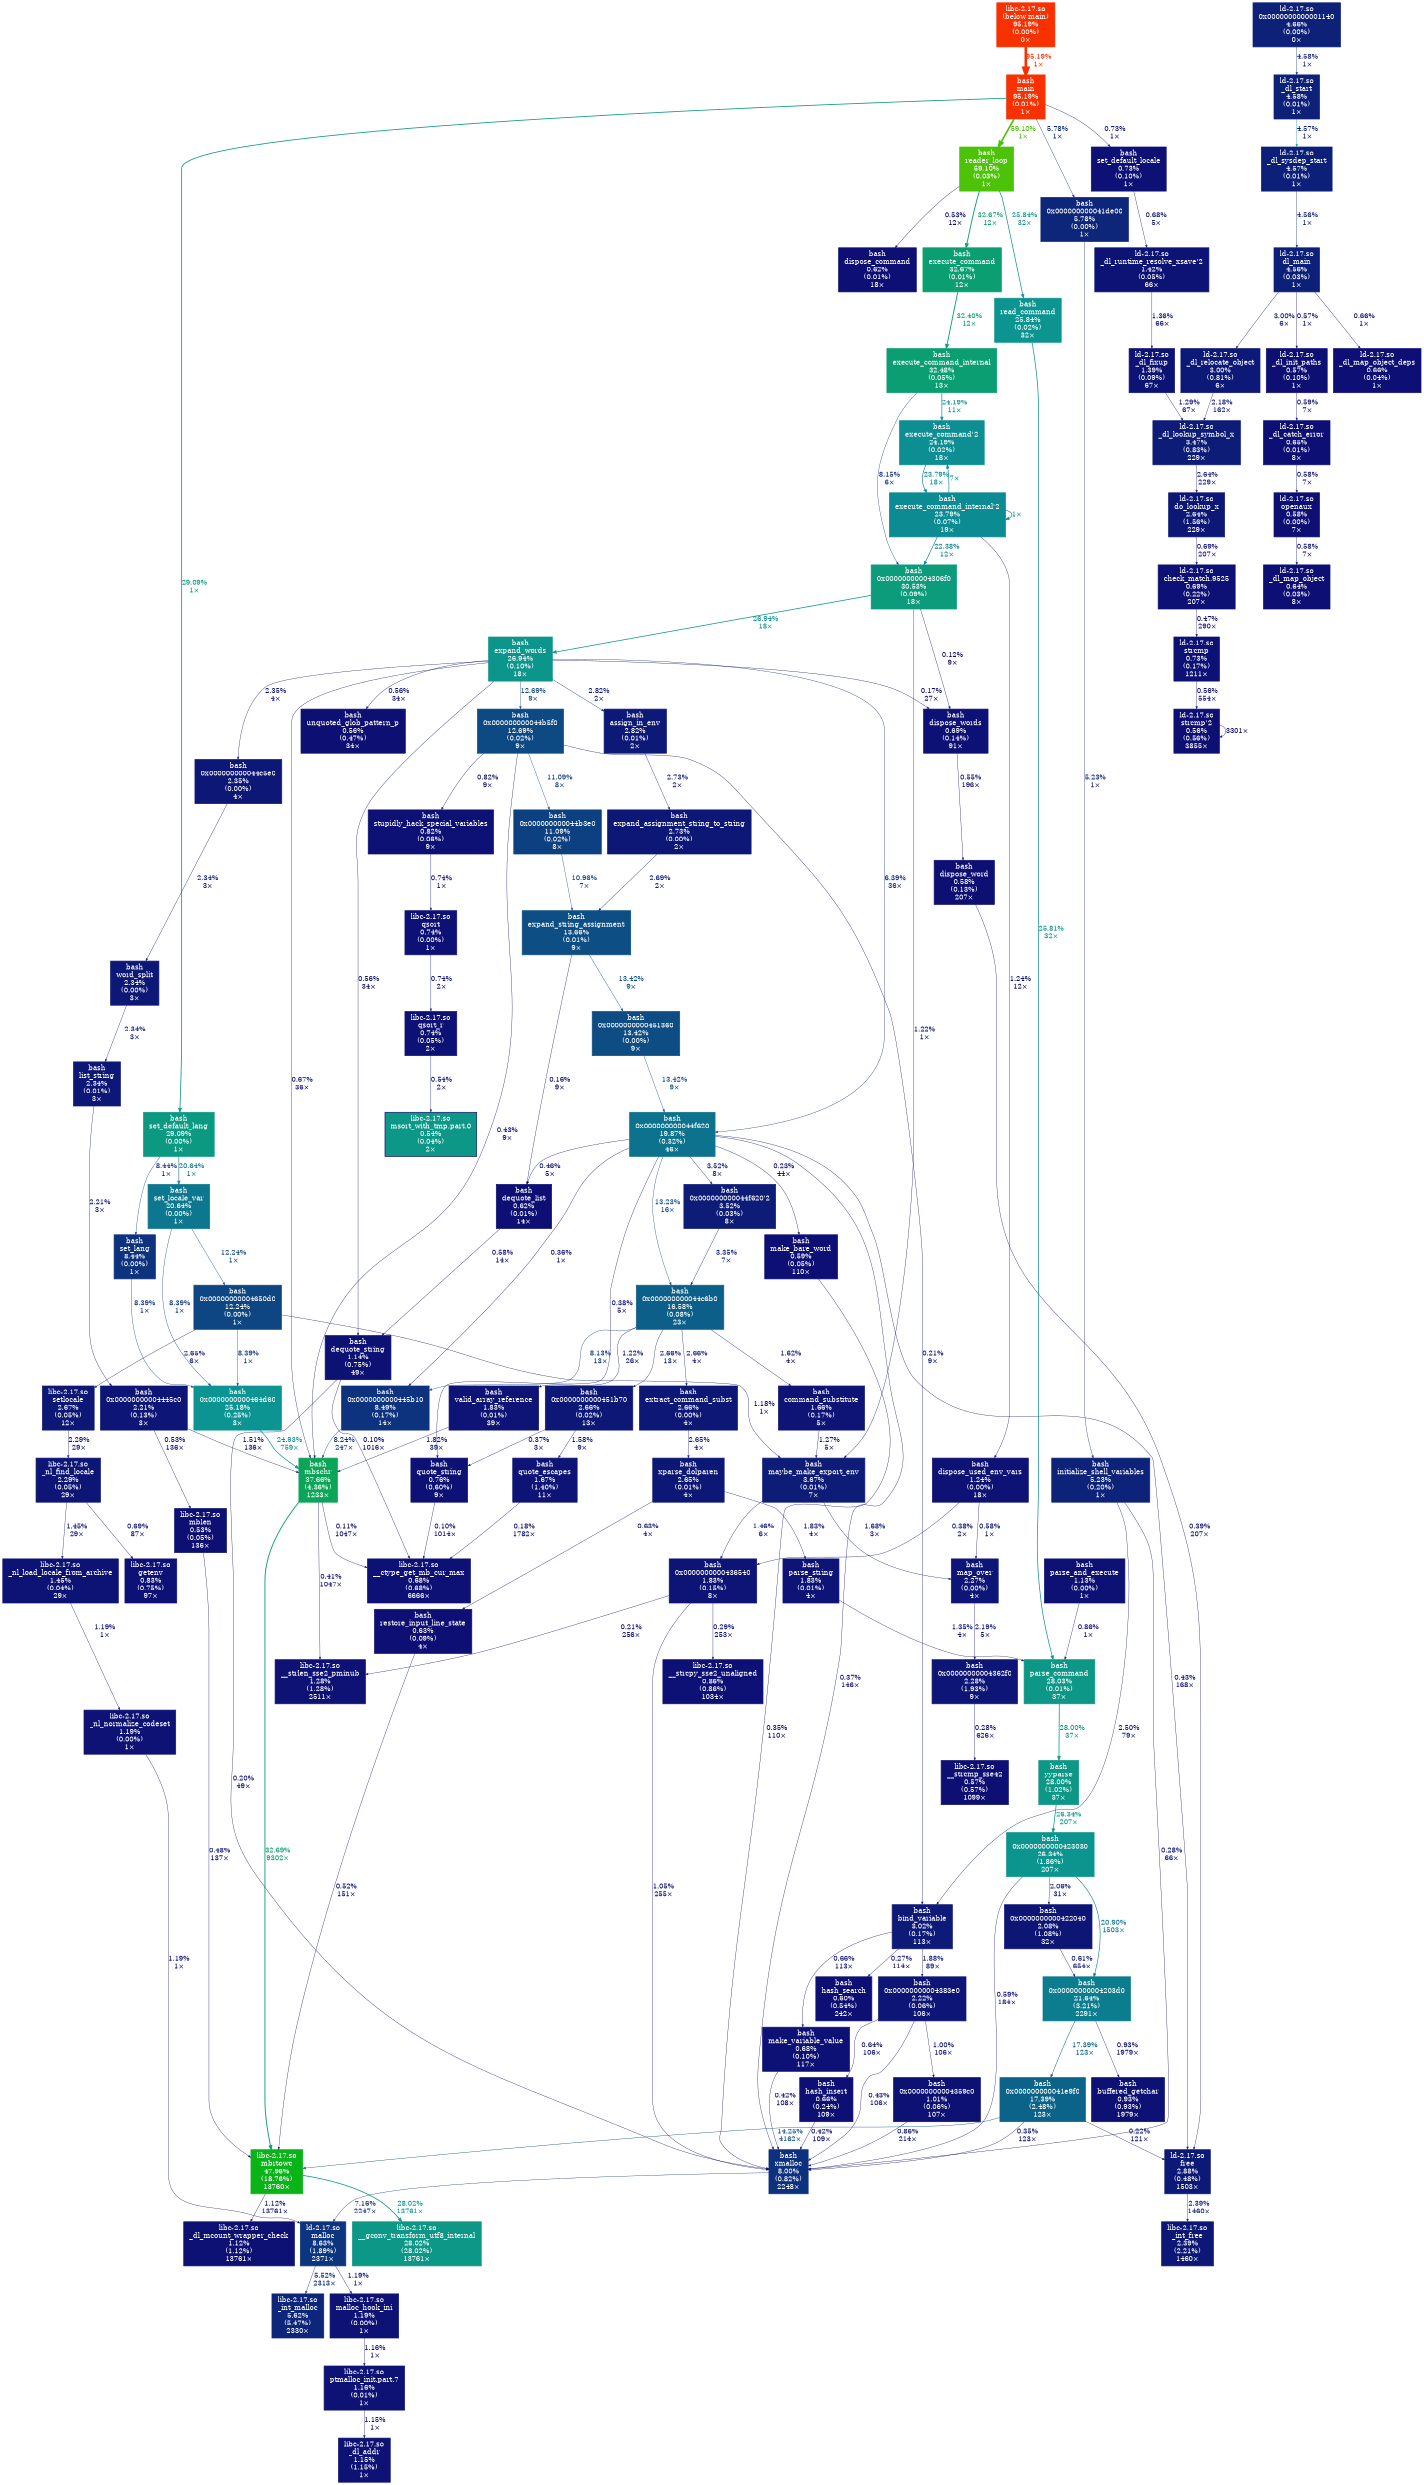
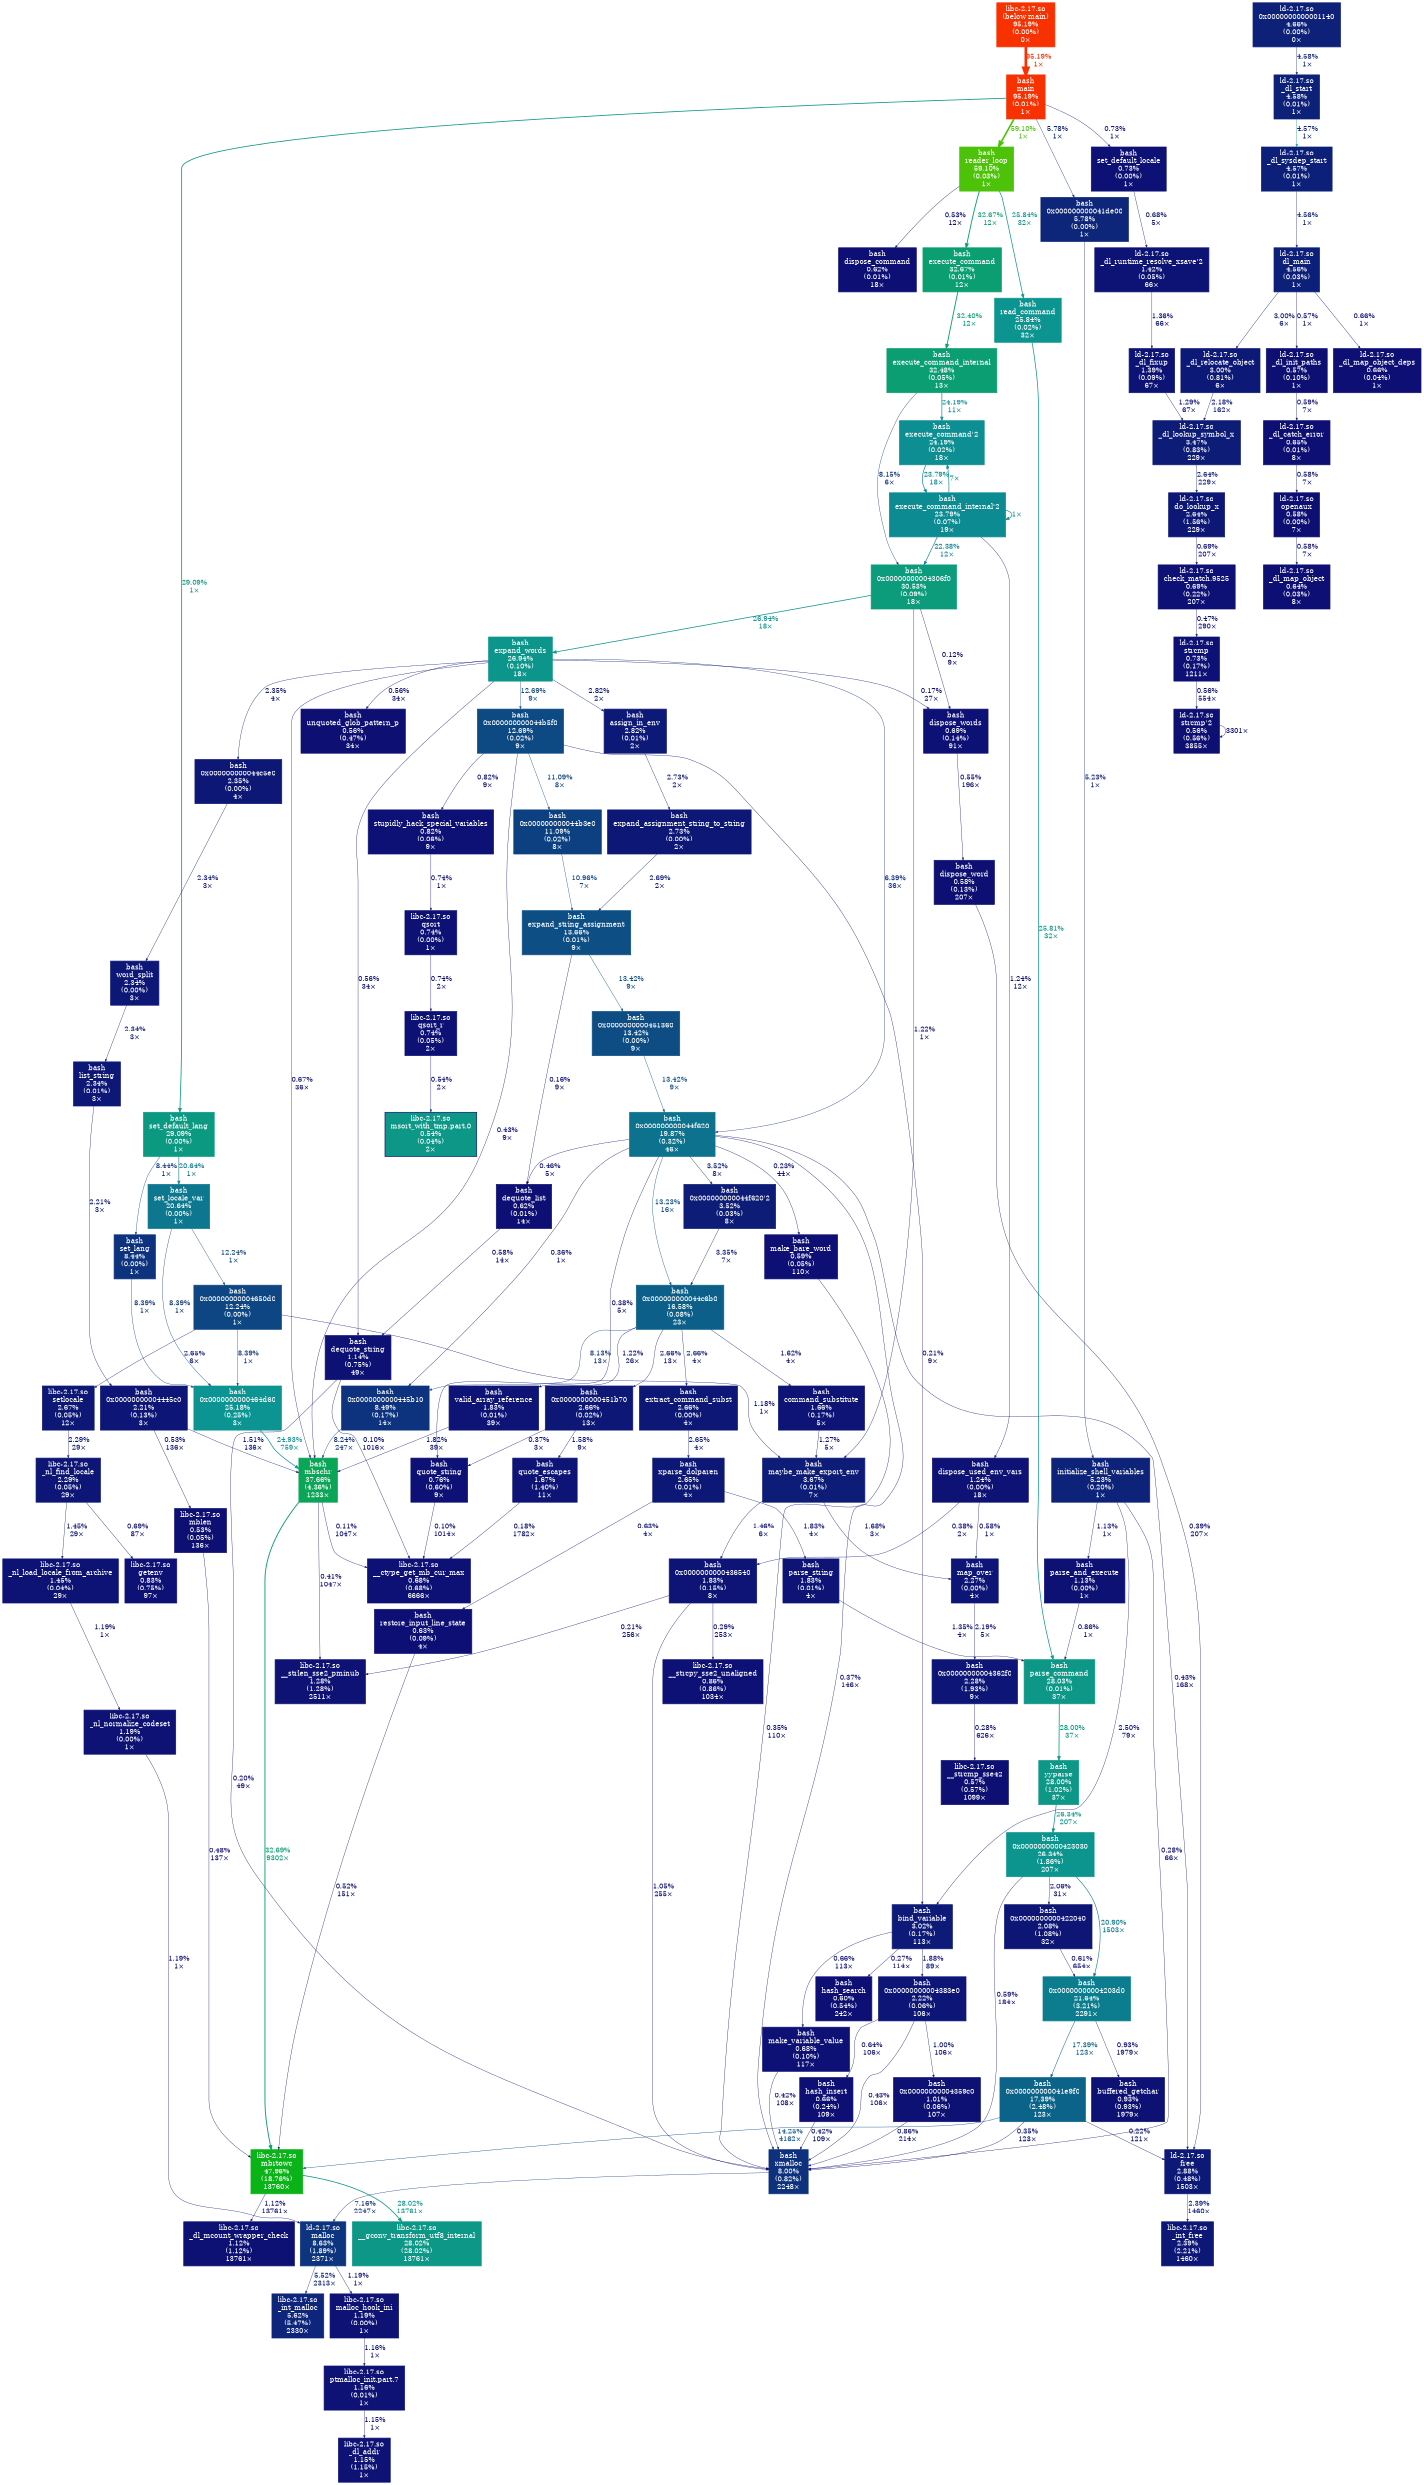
(1129, 169) -> (1129, 169)
none -> (1093, 1529)
